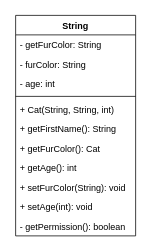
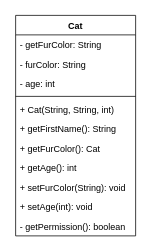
(75, 26) -> (75, 26)
